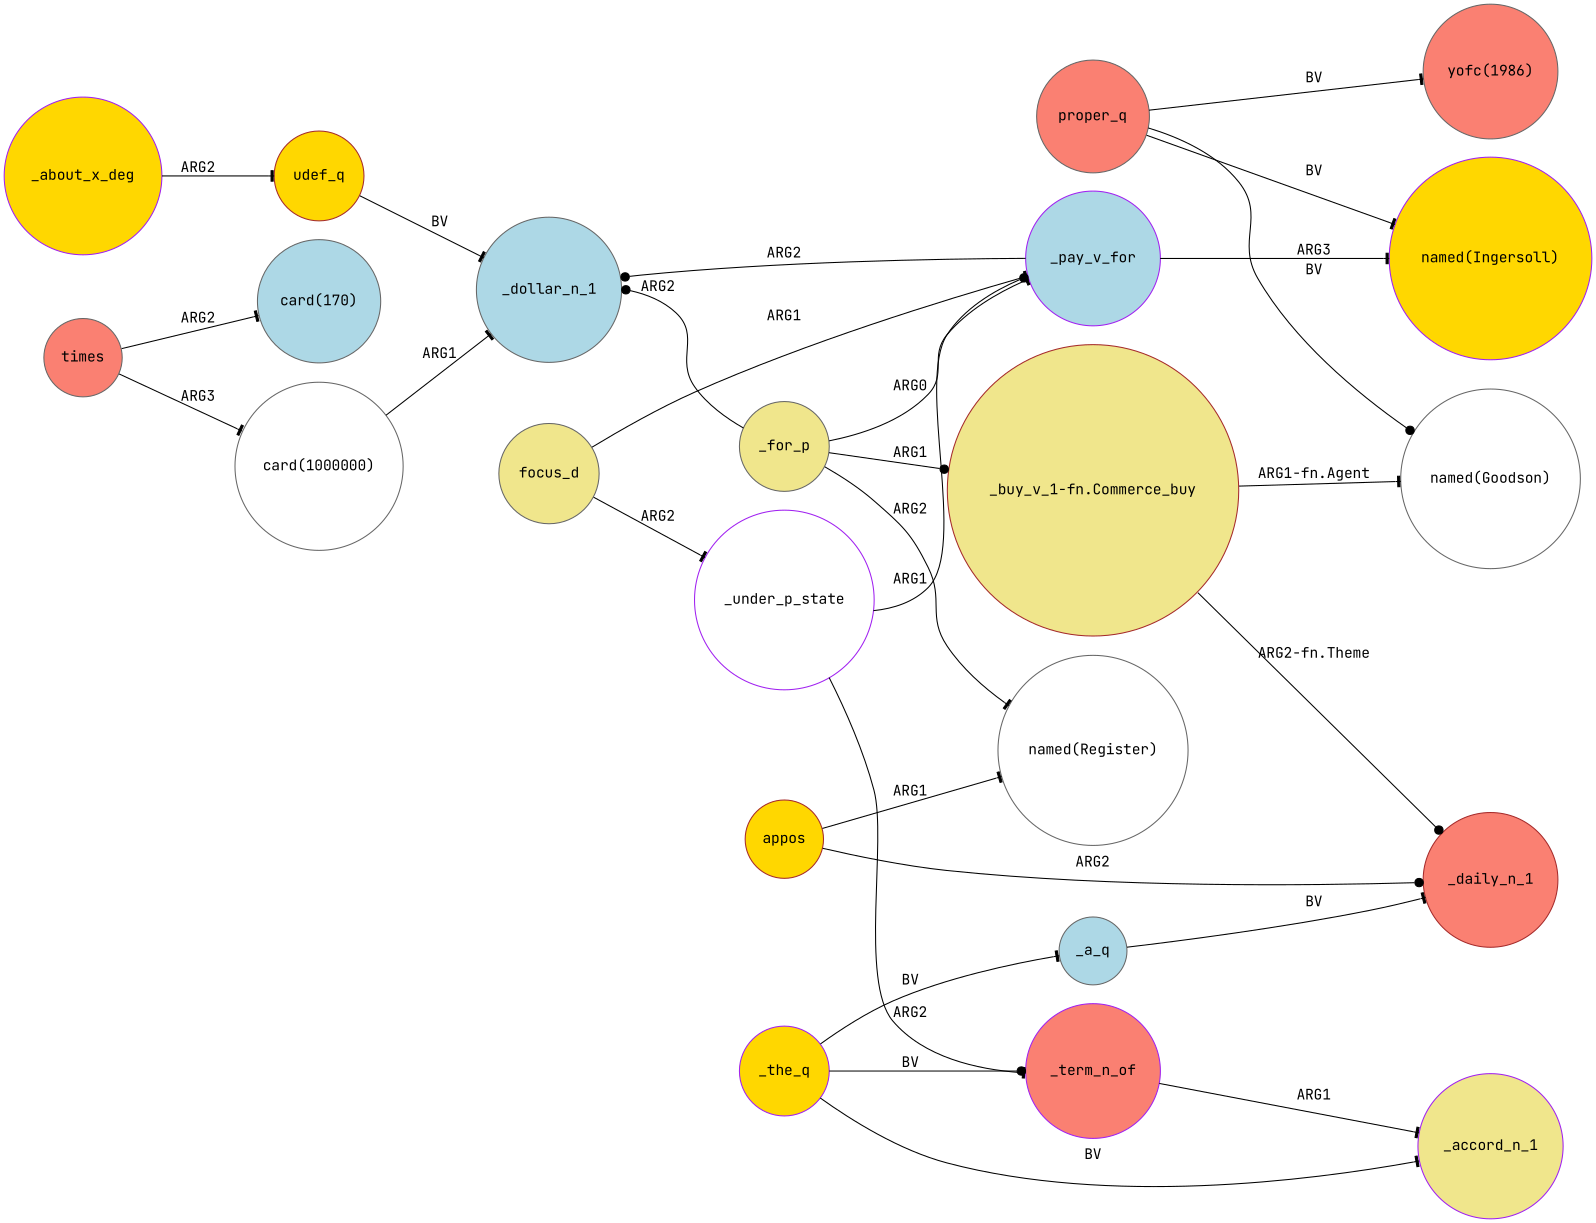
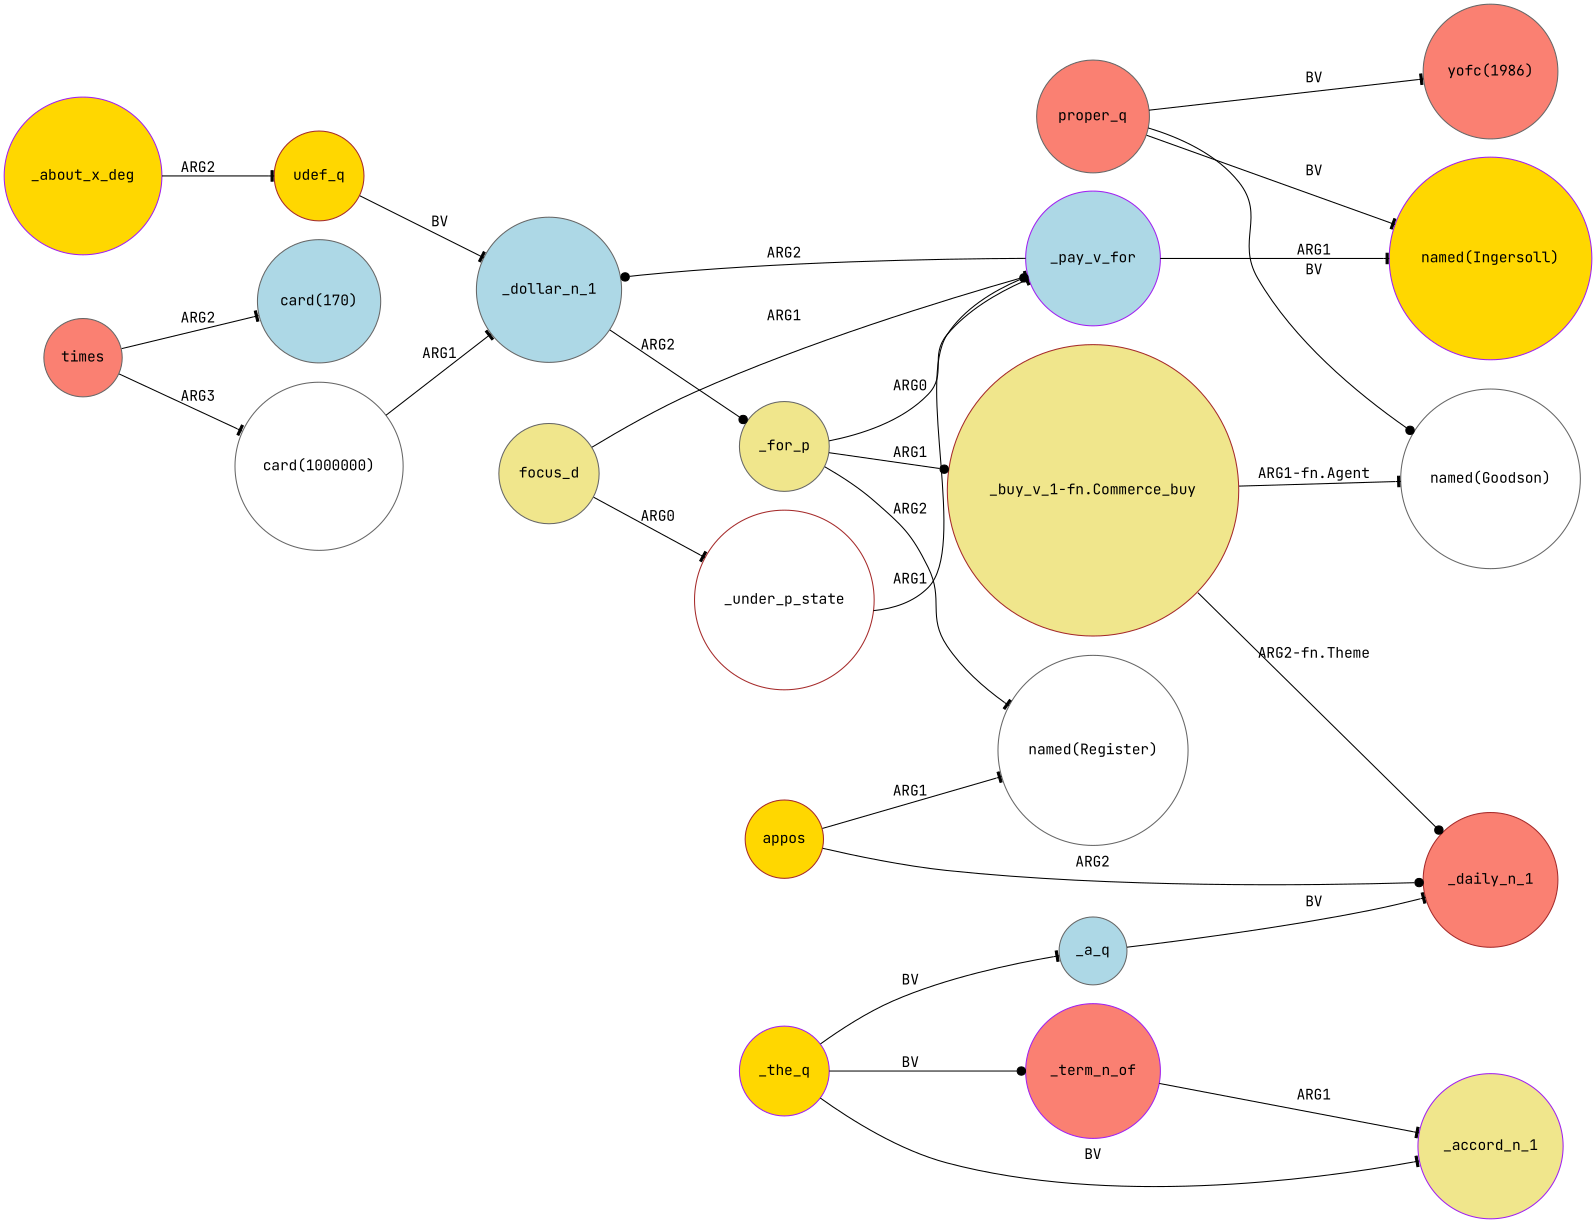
(1314, 251) -> (1314, 251)
(687, 355) -> (675, 373)
(658, 517) -> (658, 517)
(784, 600) -> (784, 600)
(876, 917) -> none
